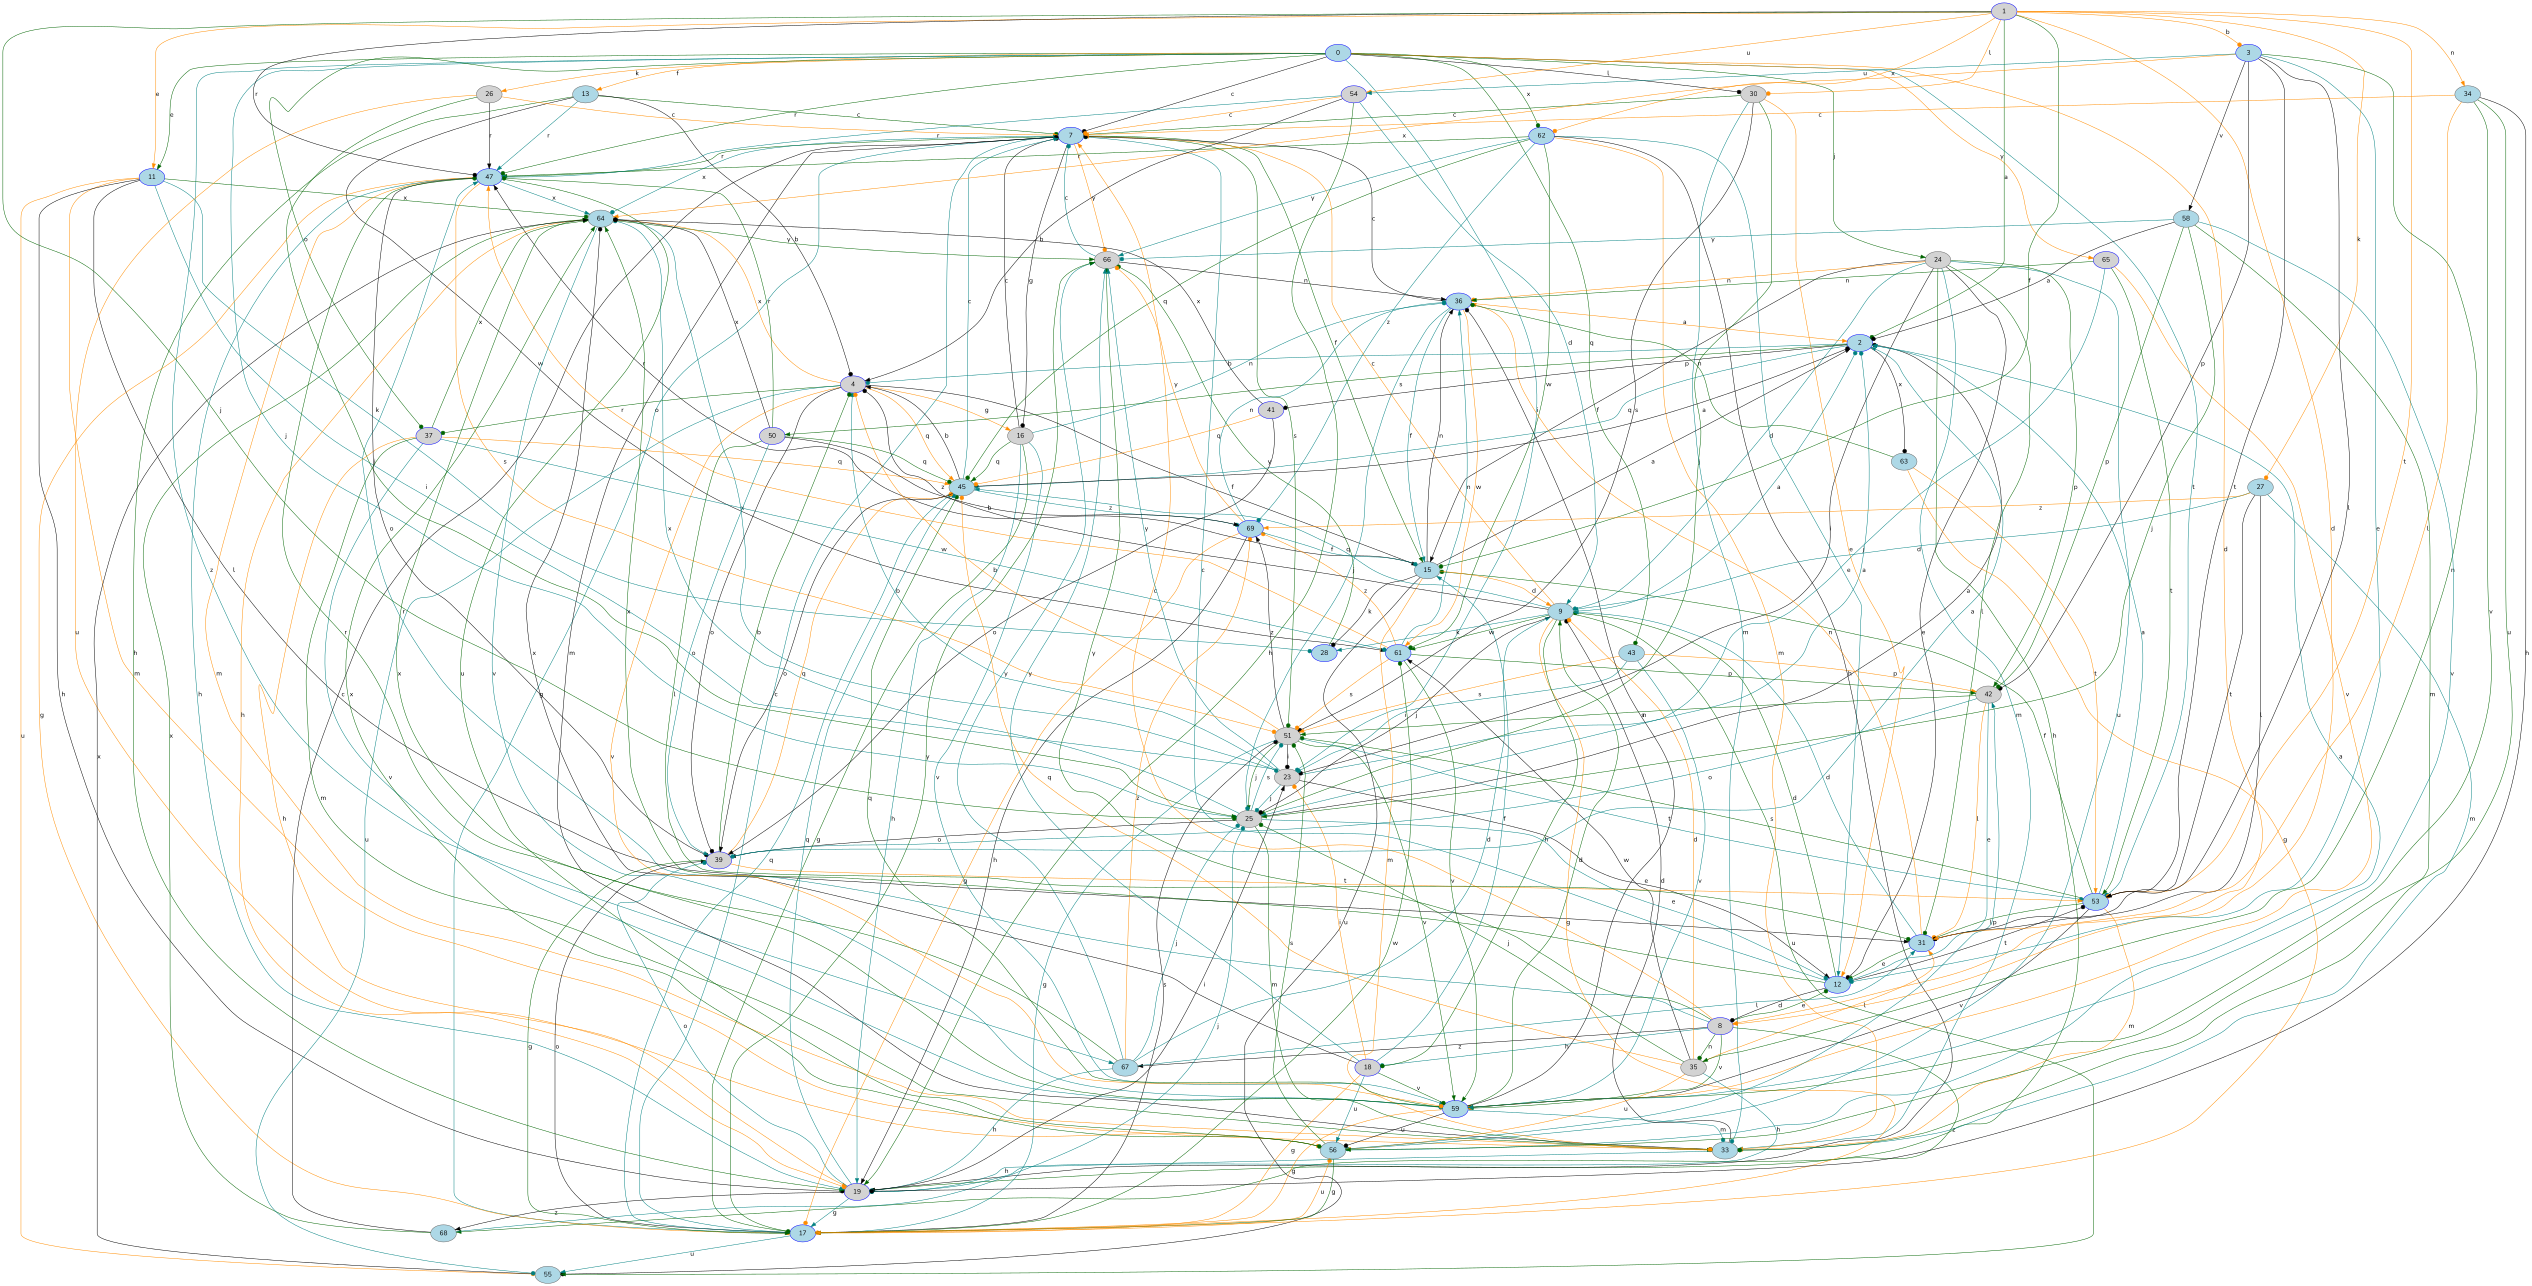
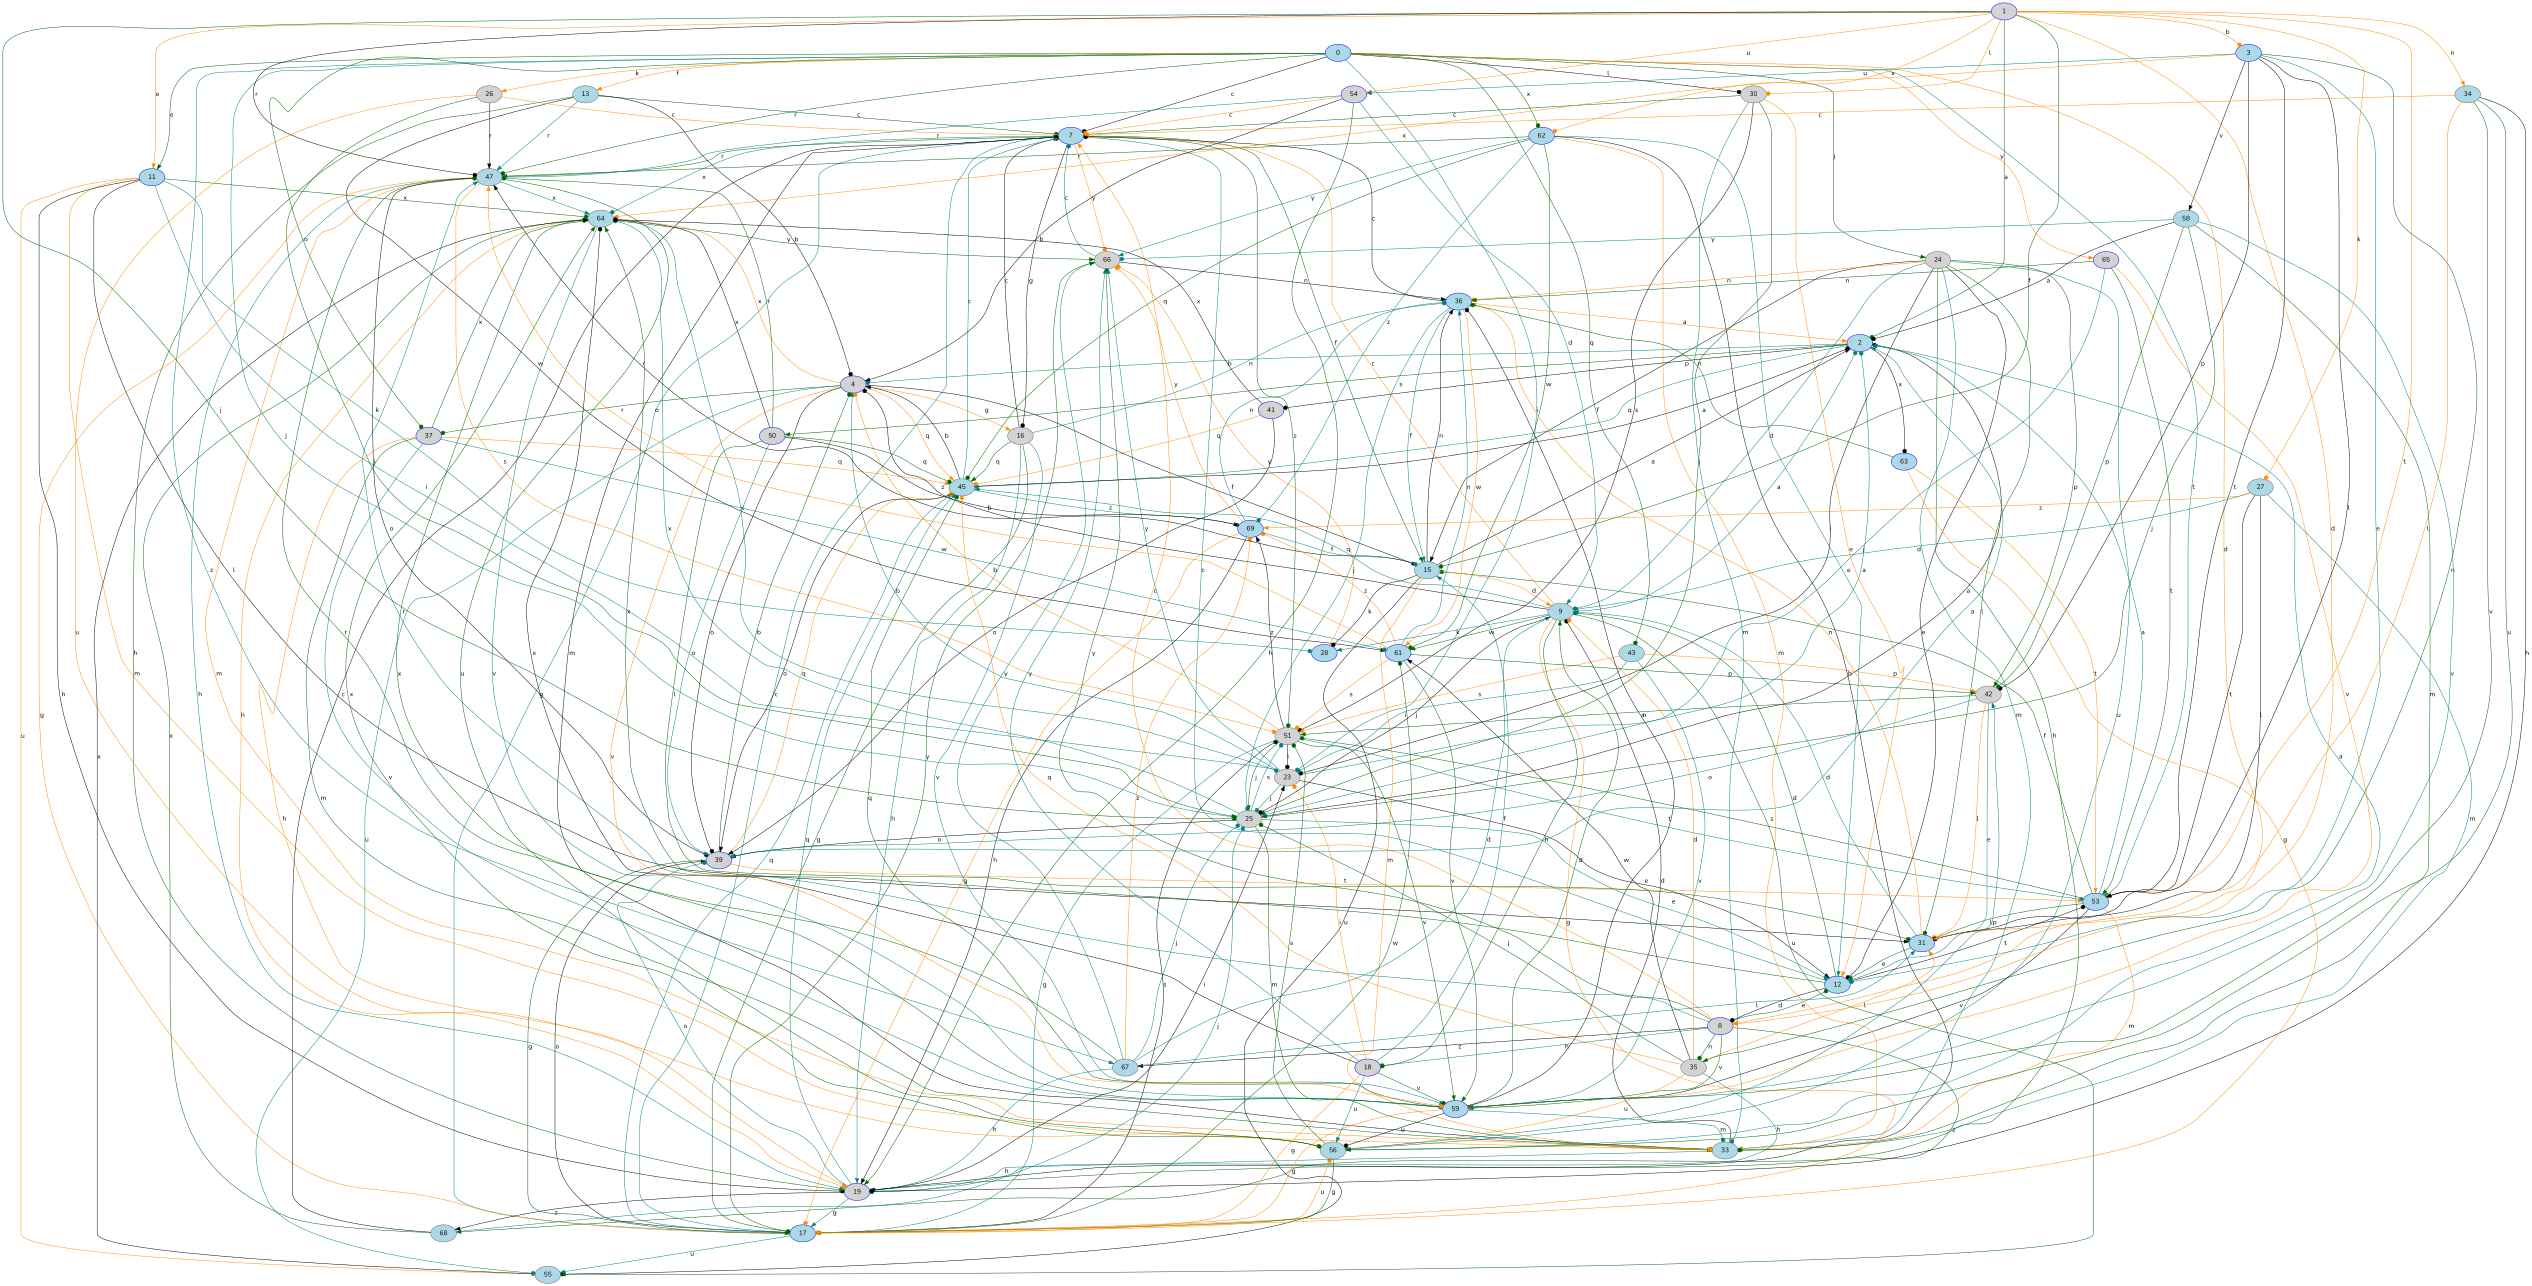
(489, 177) -> (489, 177)
(1254, 458) -> (1254, 458)
(1904, 462) -> (1904, 462)
